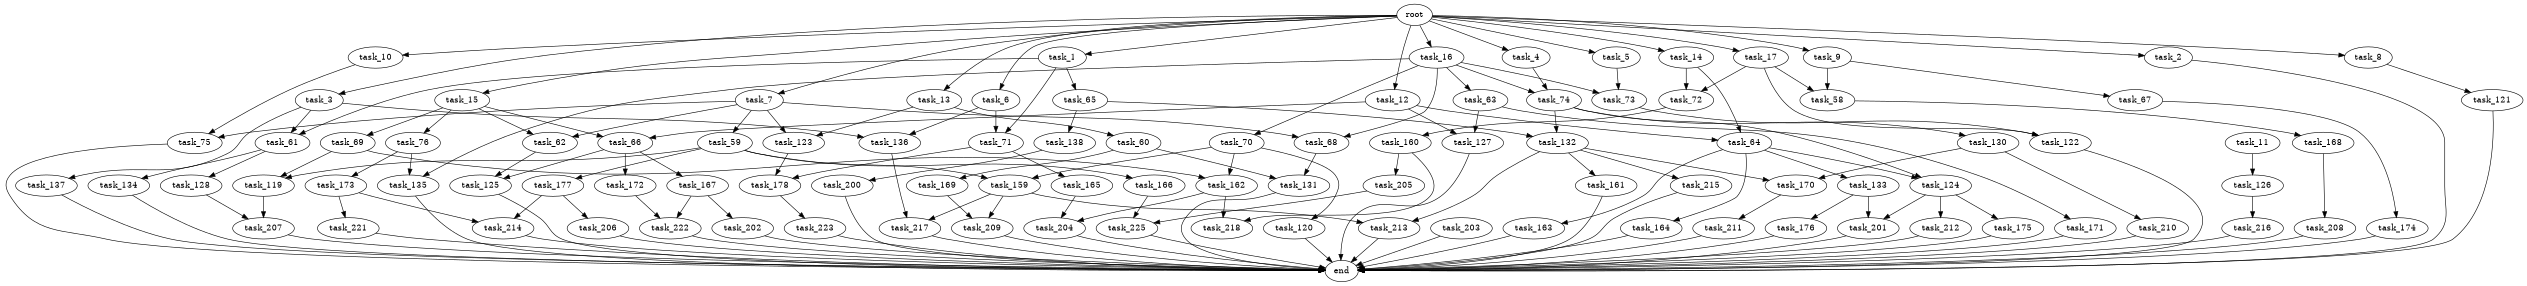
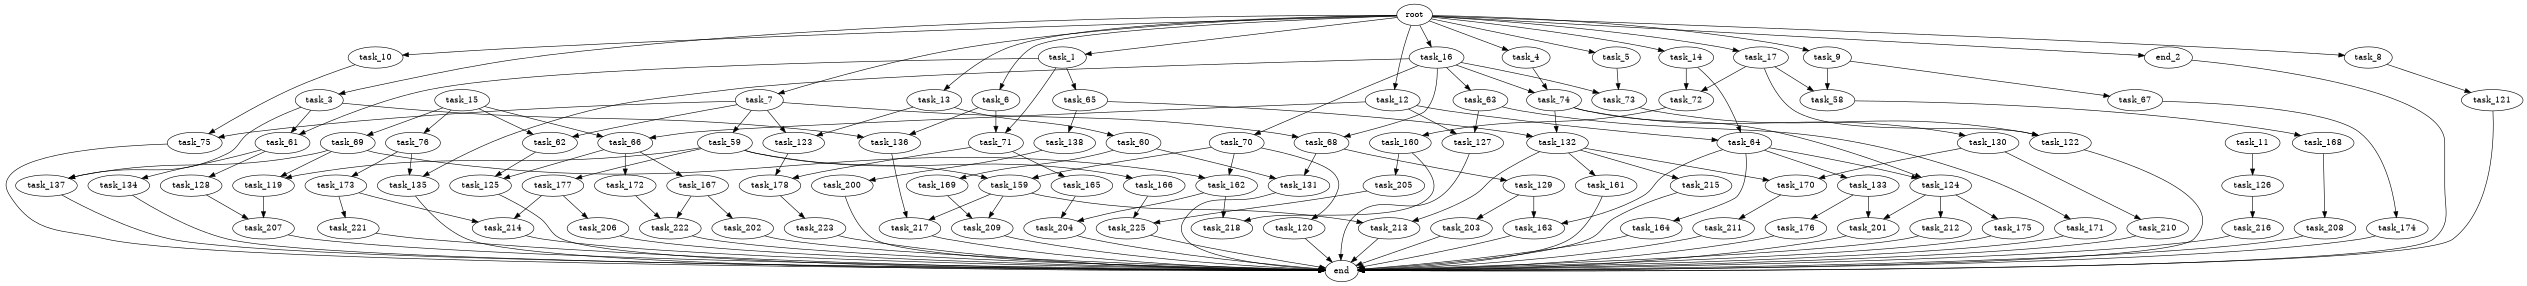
(942, 41) -> none
(2168, 58) -> (2168, 58)
none -> (221, 164)
none -> (1534, 186)
